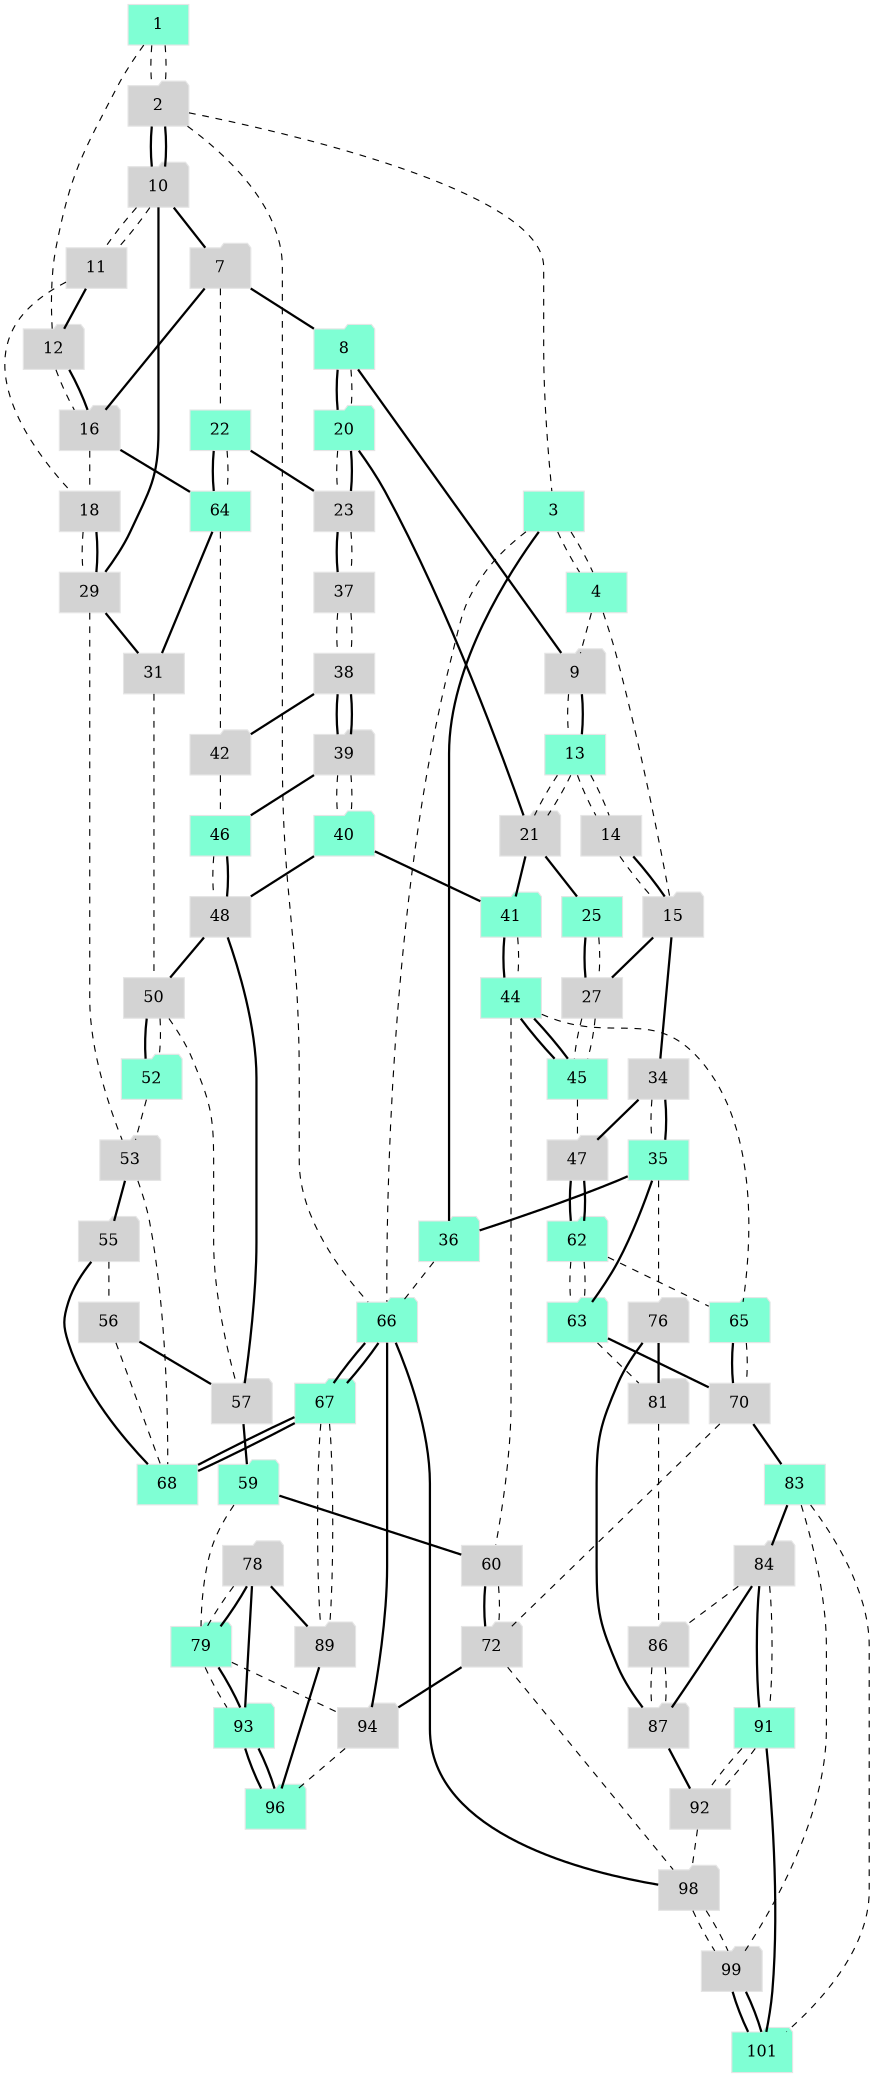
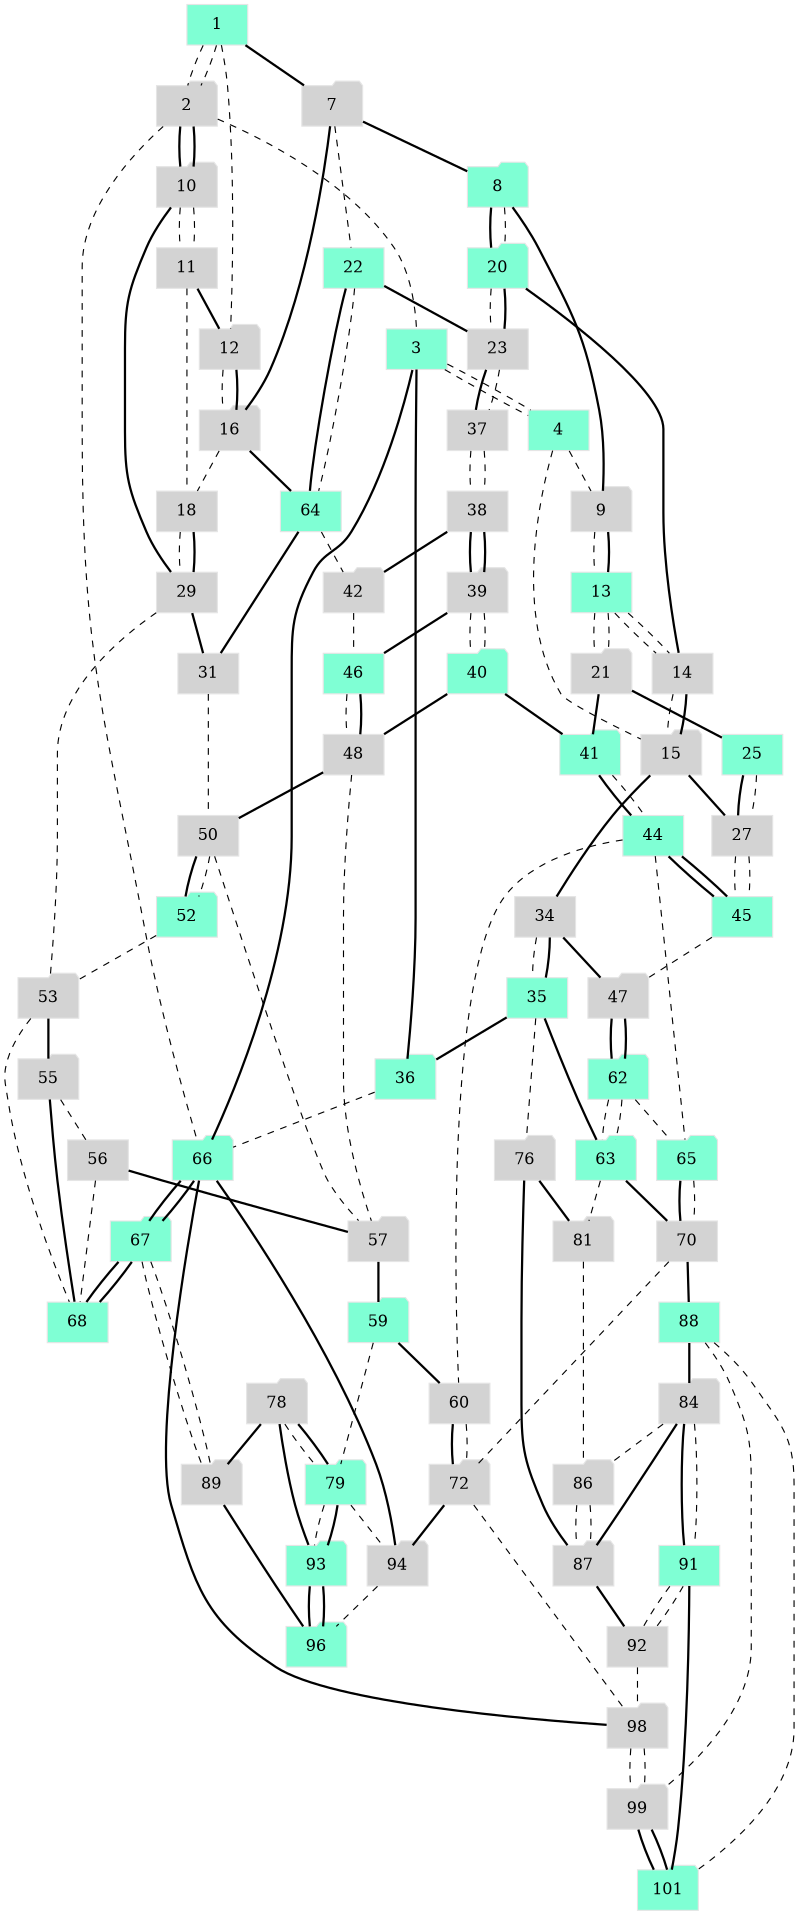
(190, 228) -> (275, 65)
(451, 629) -> (663, 441)
(409, 903) -> (292, 745)
(256, 1159) -> (343, 999)
(795, 1485) -> (689, 1322)
